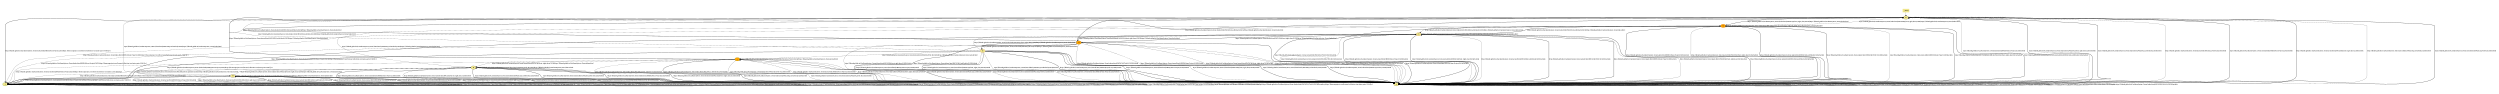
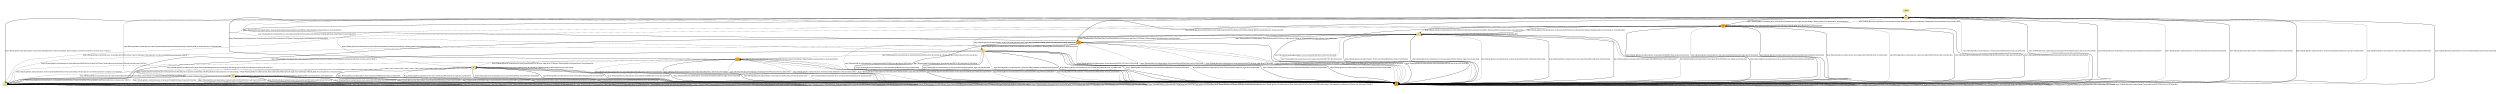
(1396, 84) -> (1396, 84)
